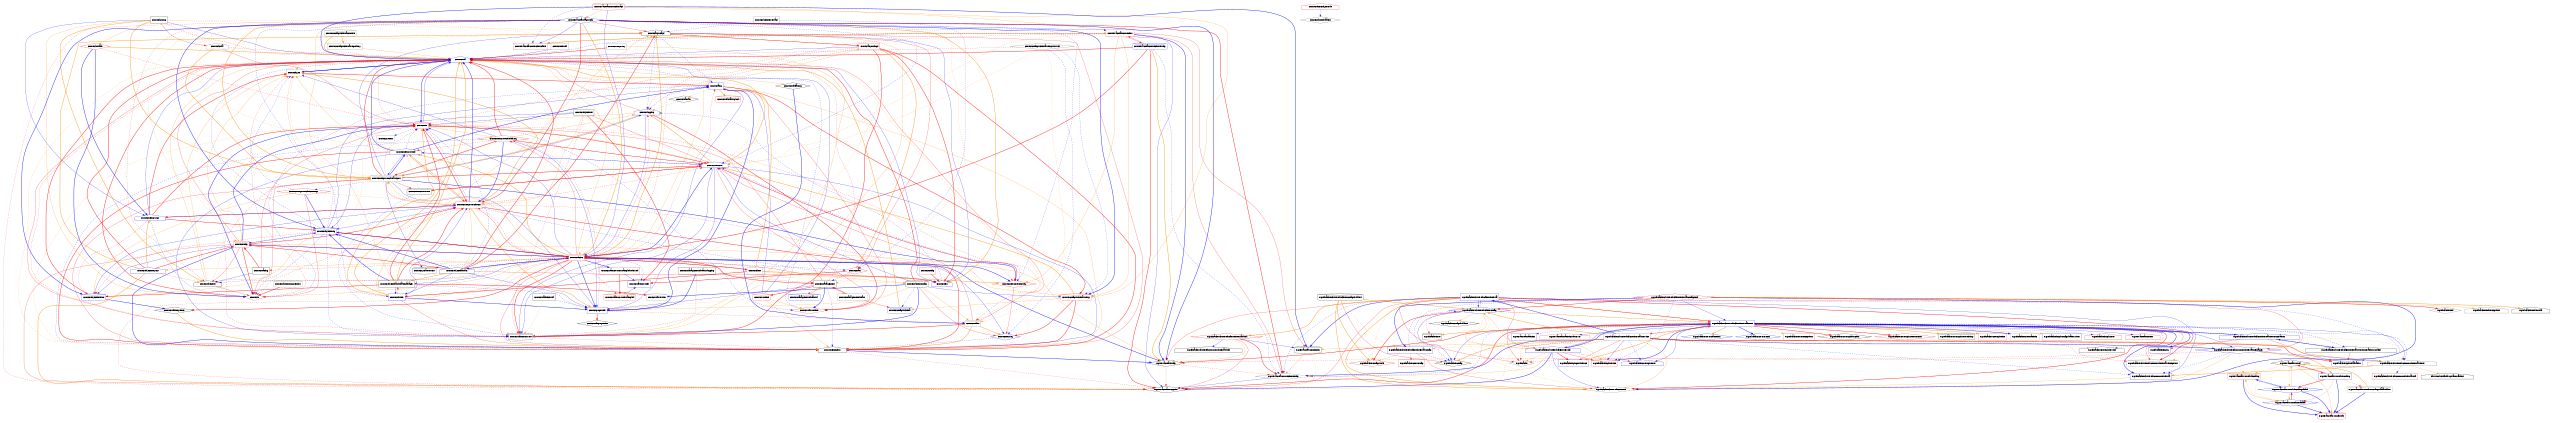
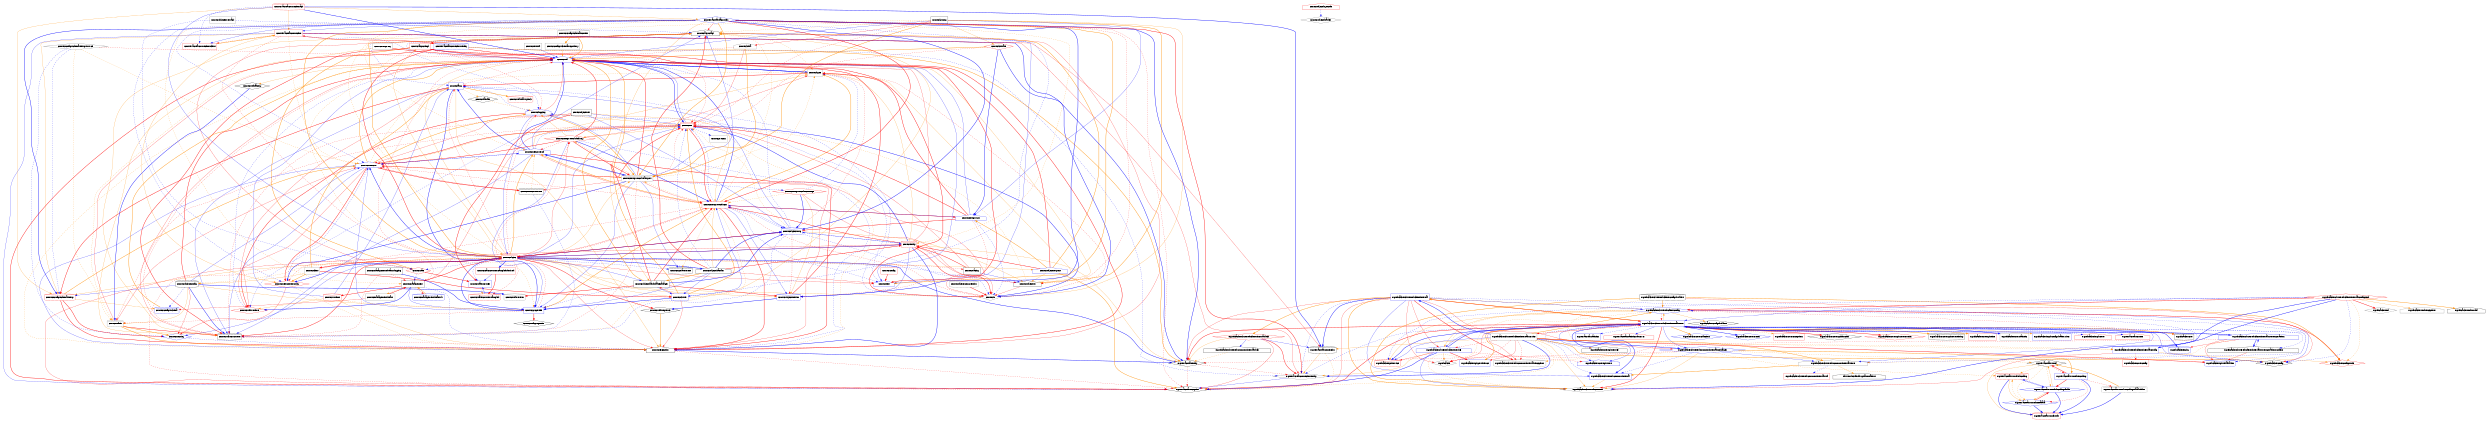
none -> (608, 86)
(400, 106) -> (697, 115)
(541, 161) -> none
(544, 297) -> none
(1606, 310) -> (1536, 310)
